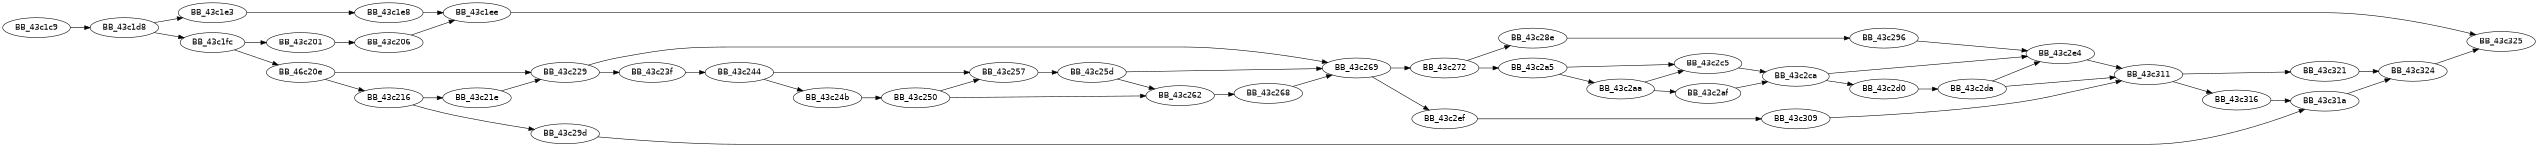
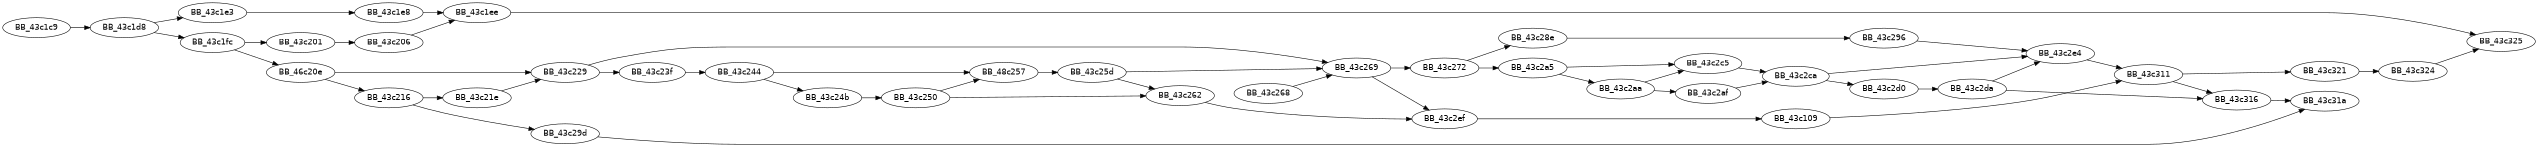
(1004, 72) -> (1004, 72)
(2058, 82) -> (2102, 94)
(2366, 87) -> none
(1221, 95) -> (1305, 115)
(1796, 119) -> (1796, 119)
